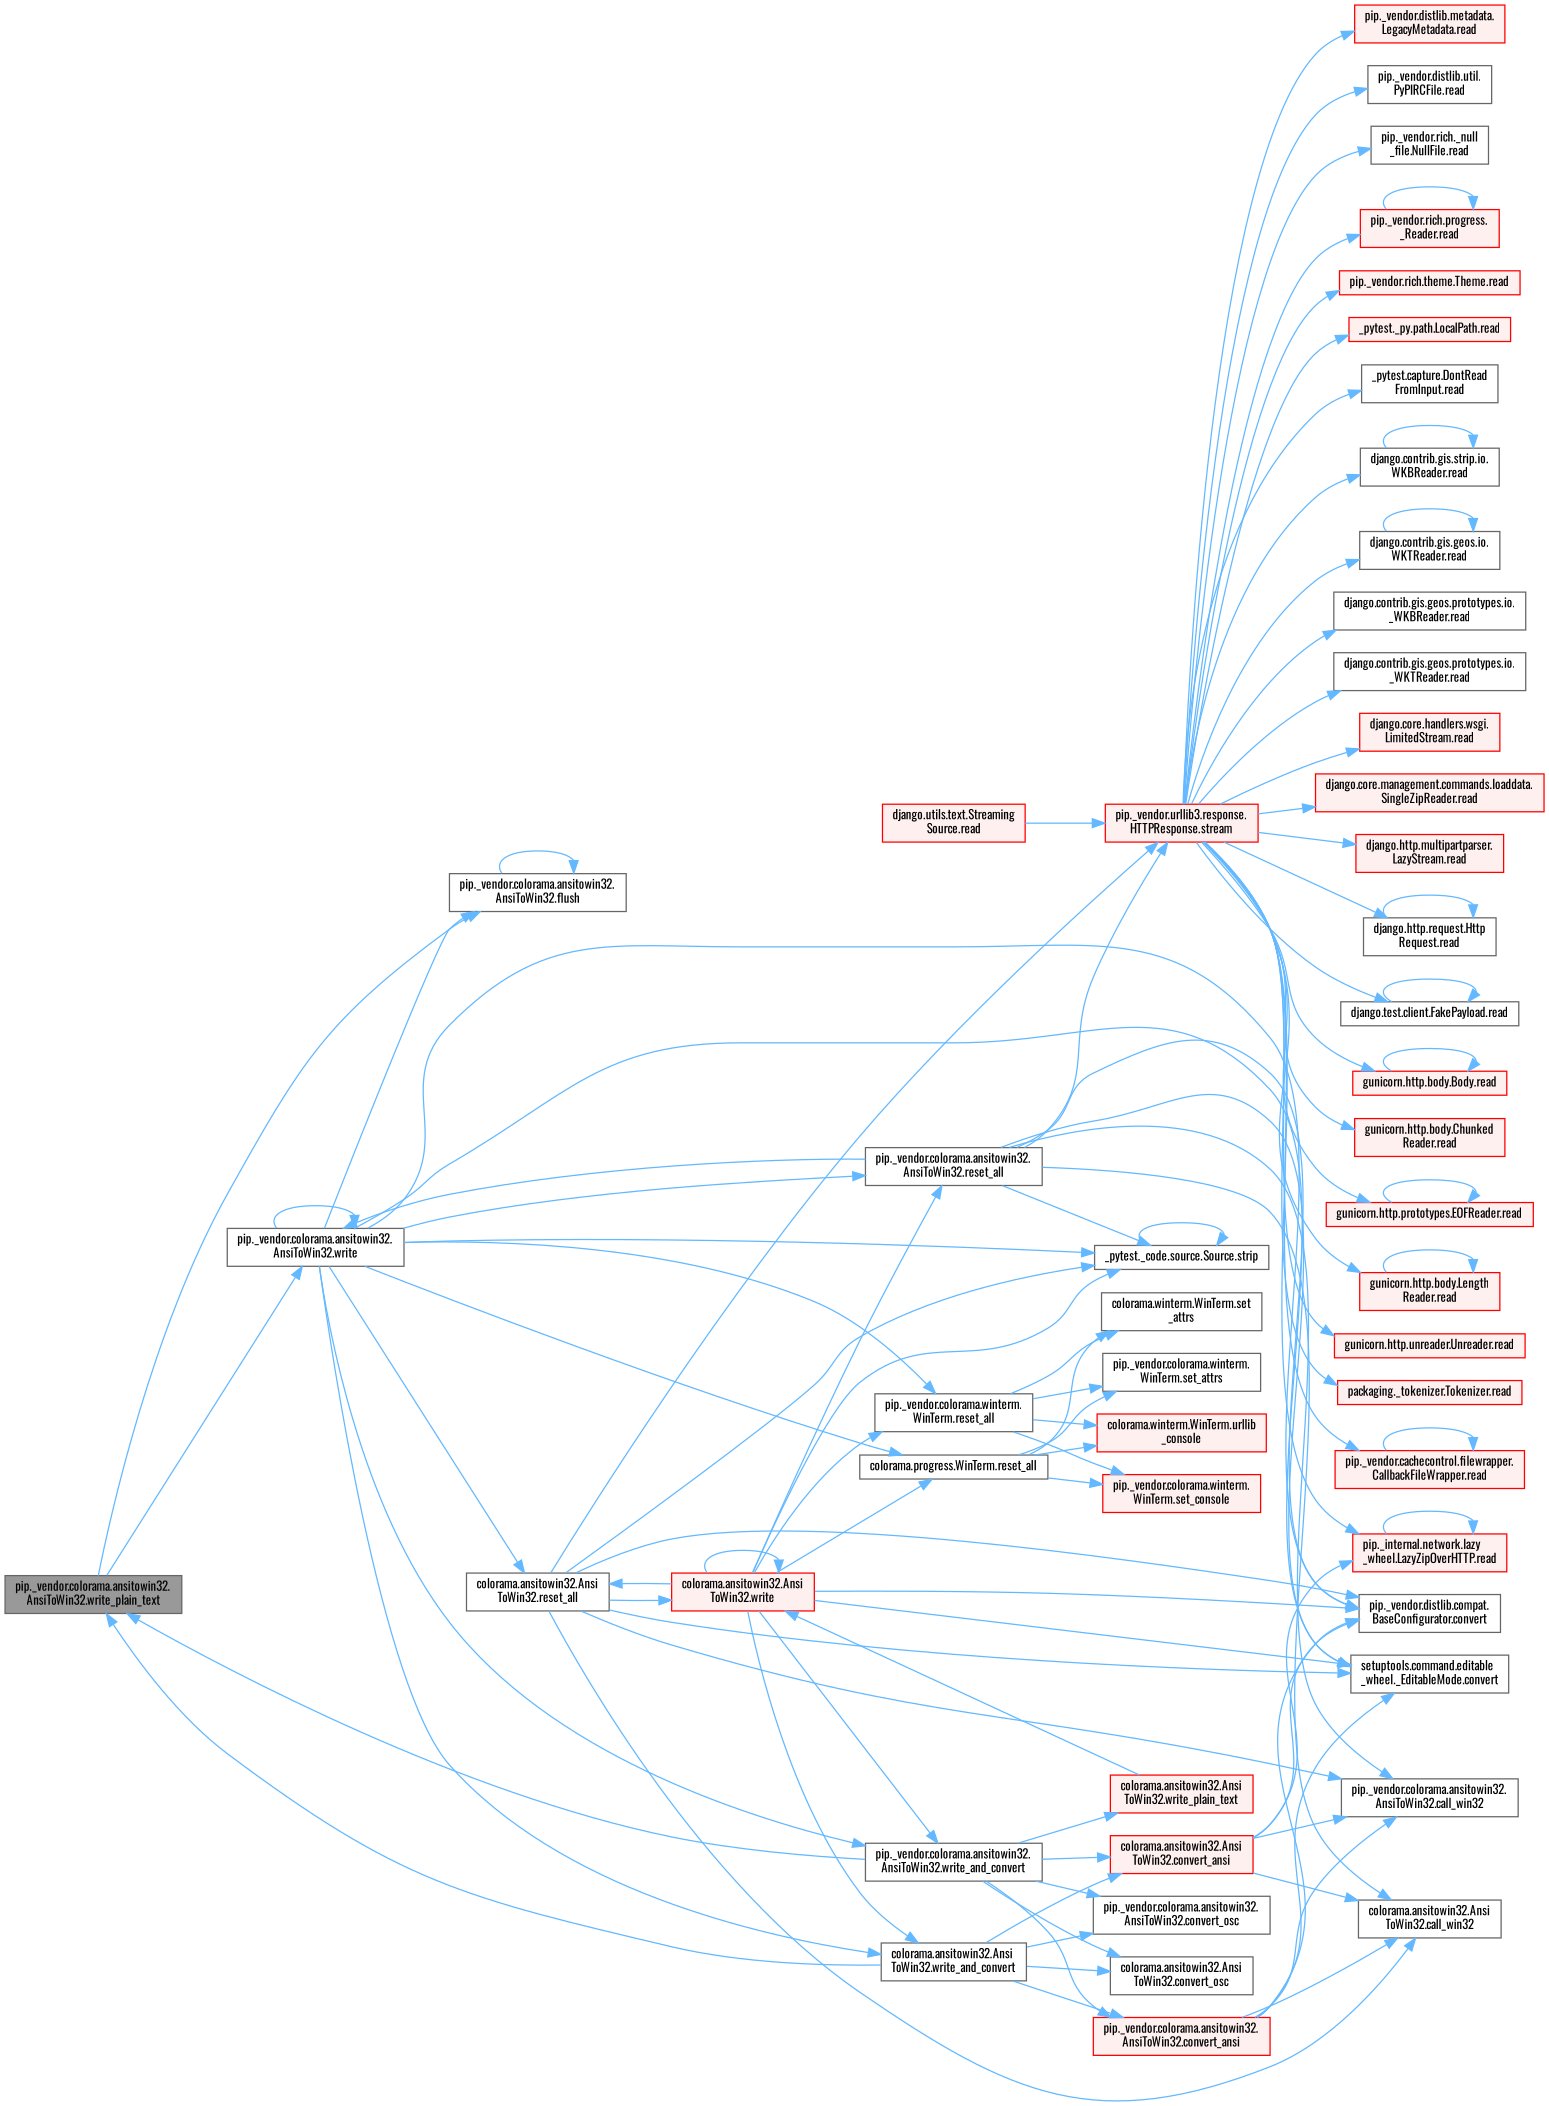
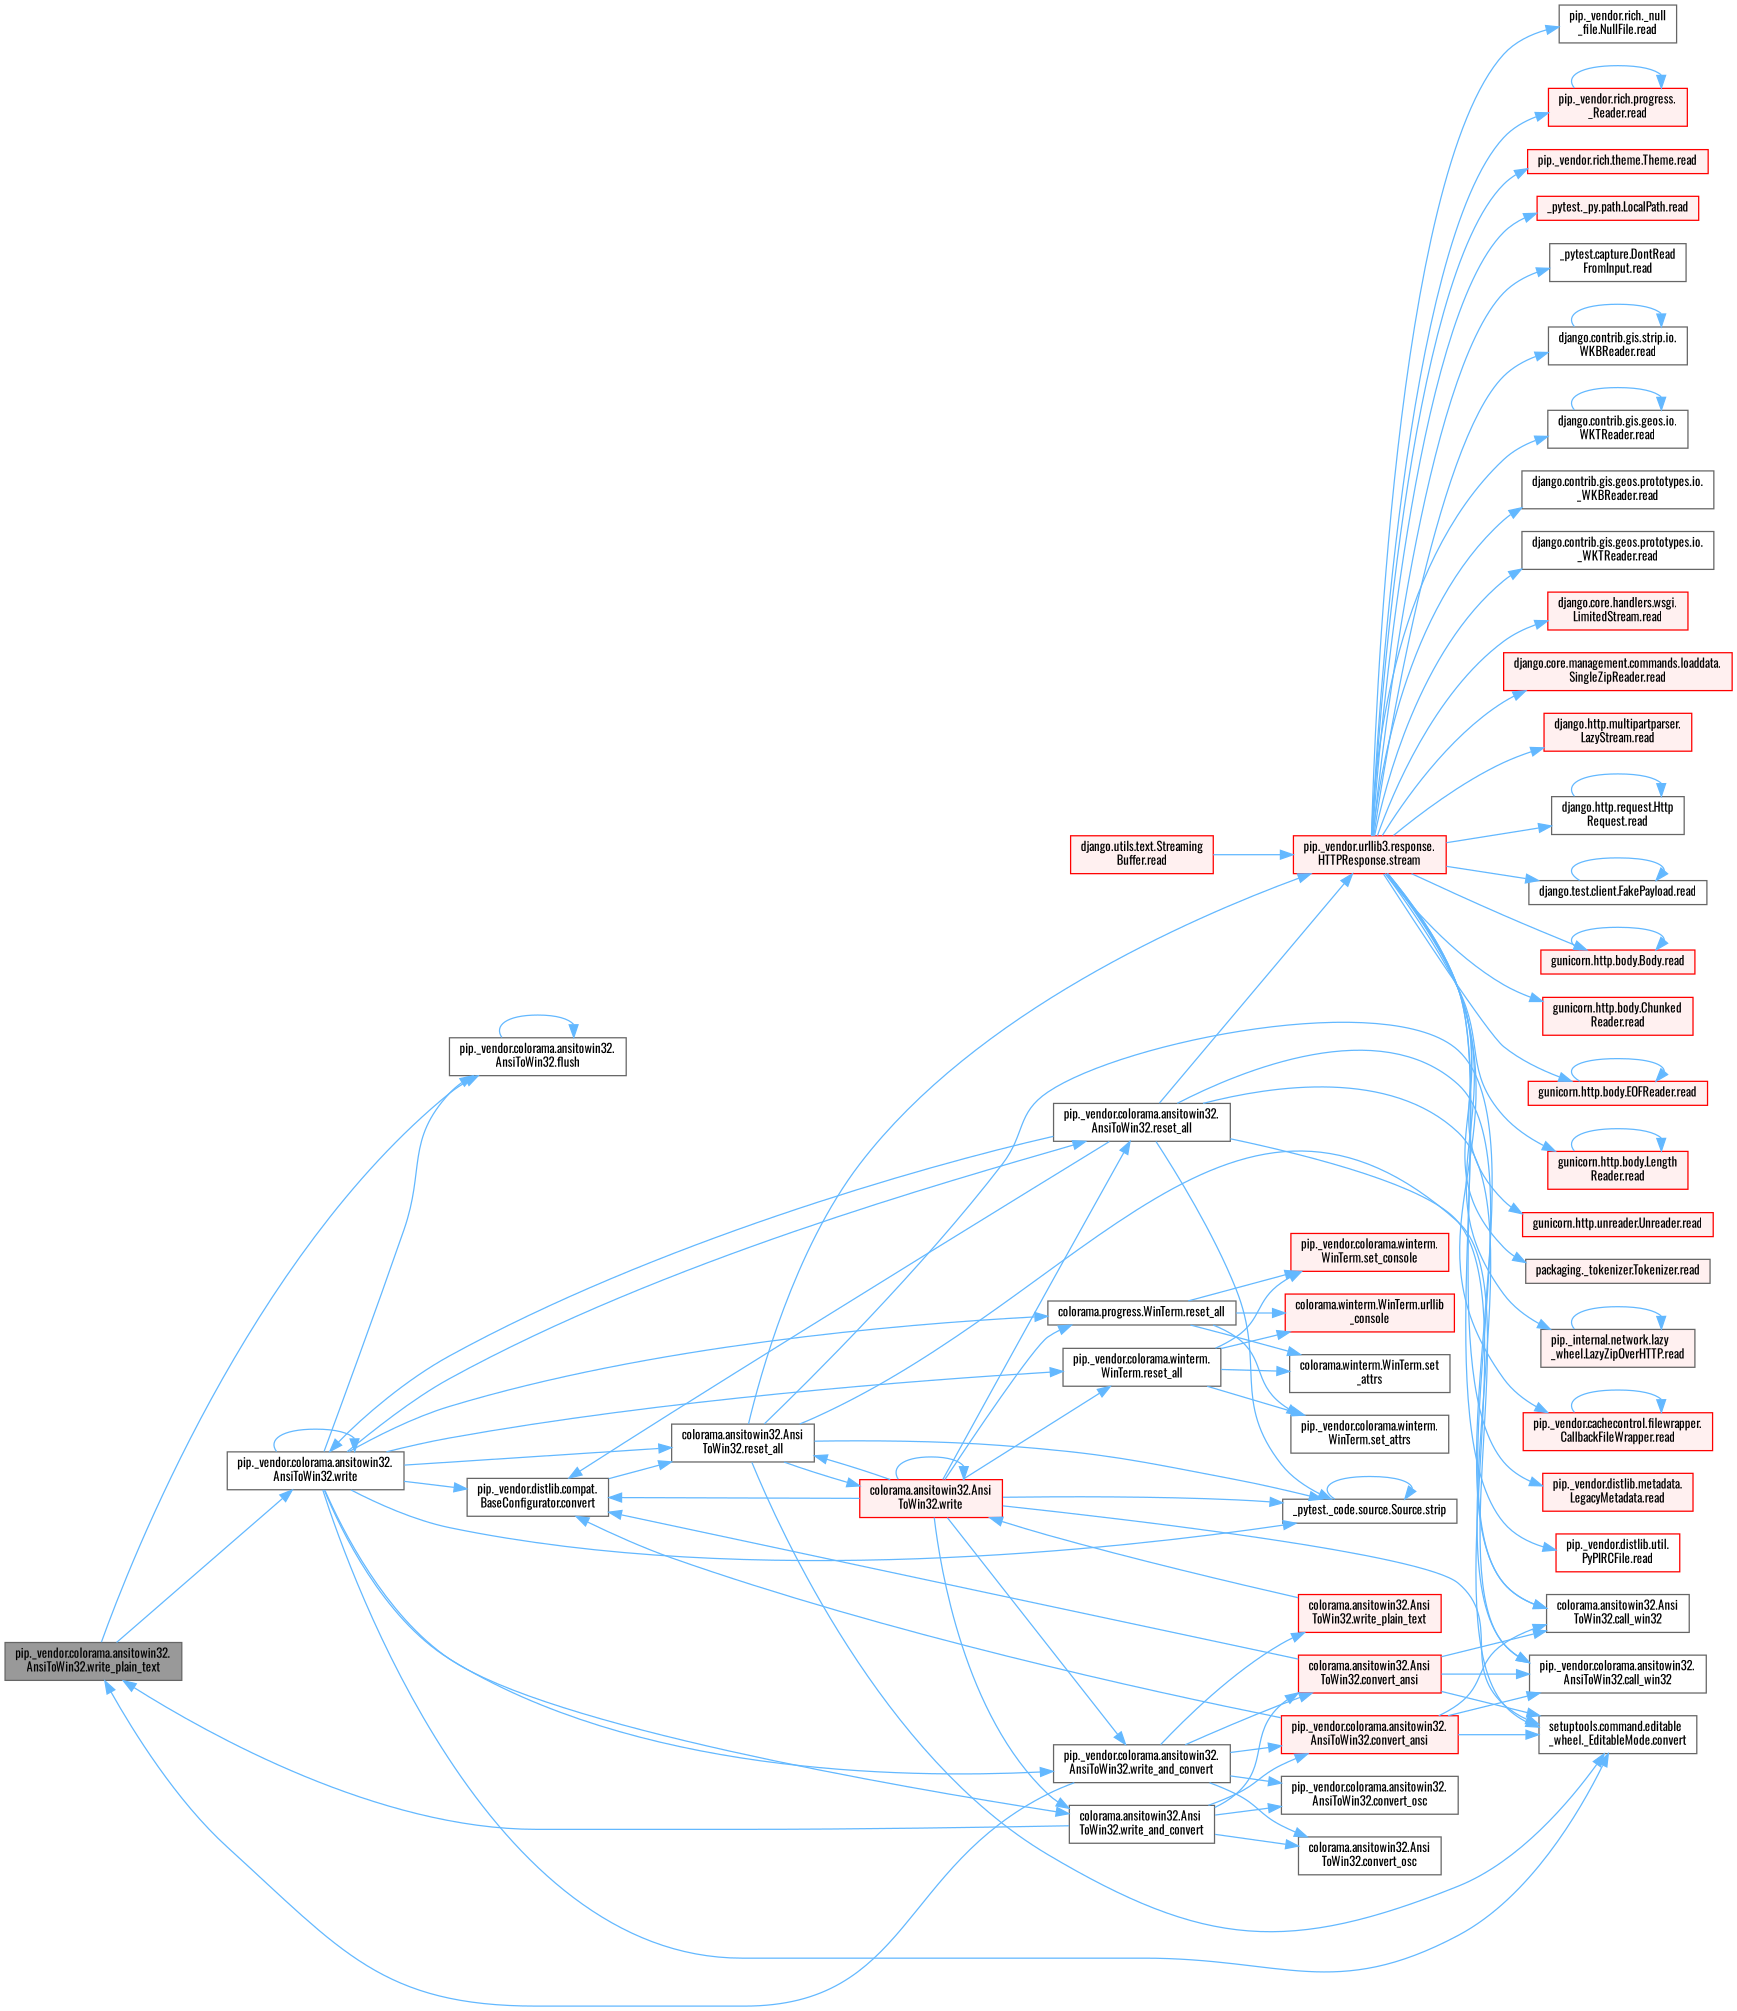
(1430, 85) -> (1618, 1553)
(954, 823) -> (1142, 855)
(1430, 1215) -> (1618, 1093)
(1430, 1393) -> (1618, 1271)
(960, 1541) -> (634, 1472)
(1430, 1553) -> (1618, 1348)
(1287, 1645) -> (1478, 1700)
